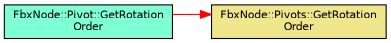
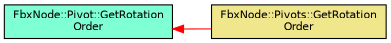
(186, 14) -> (198, 29)
